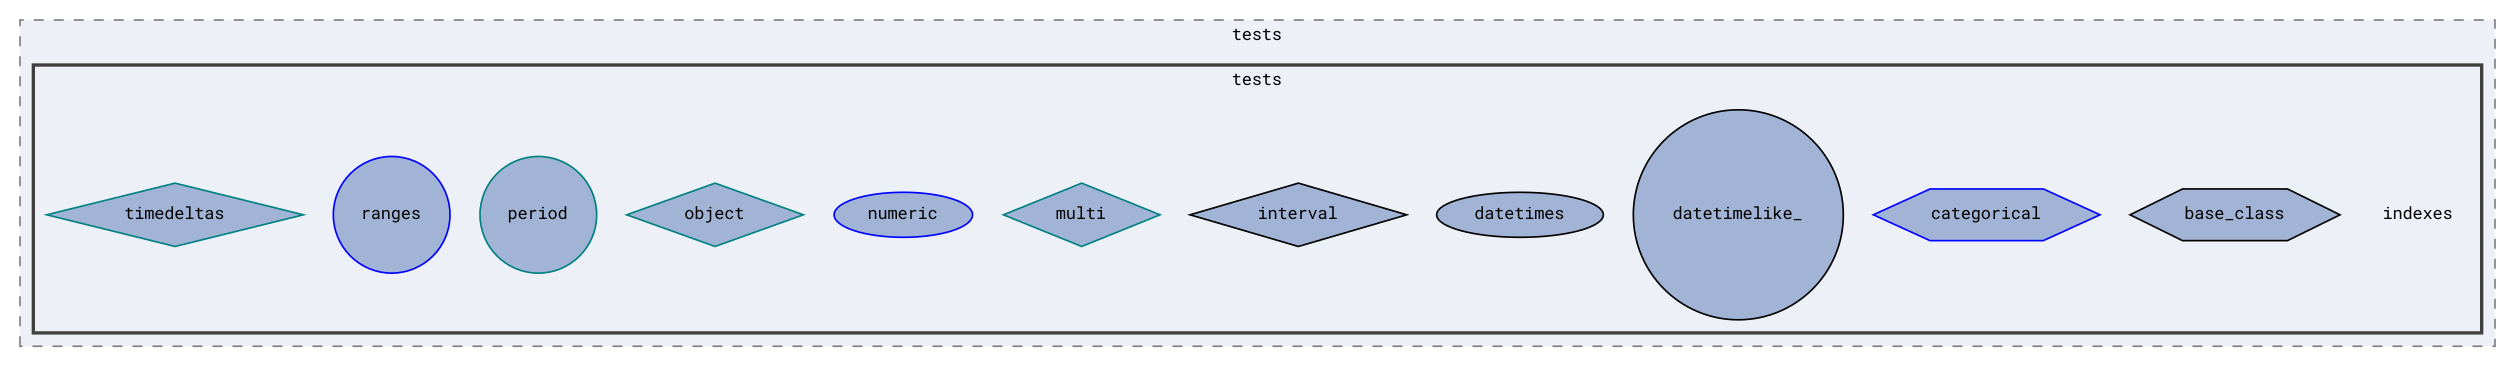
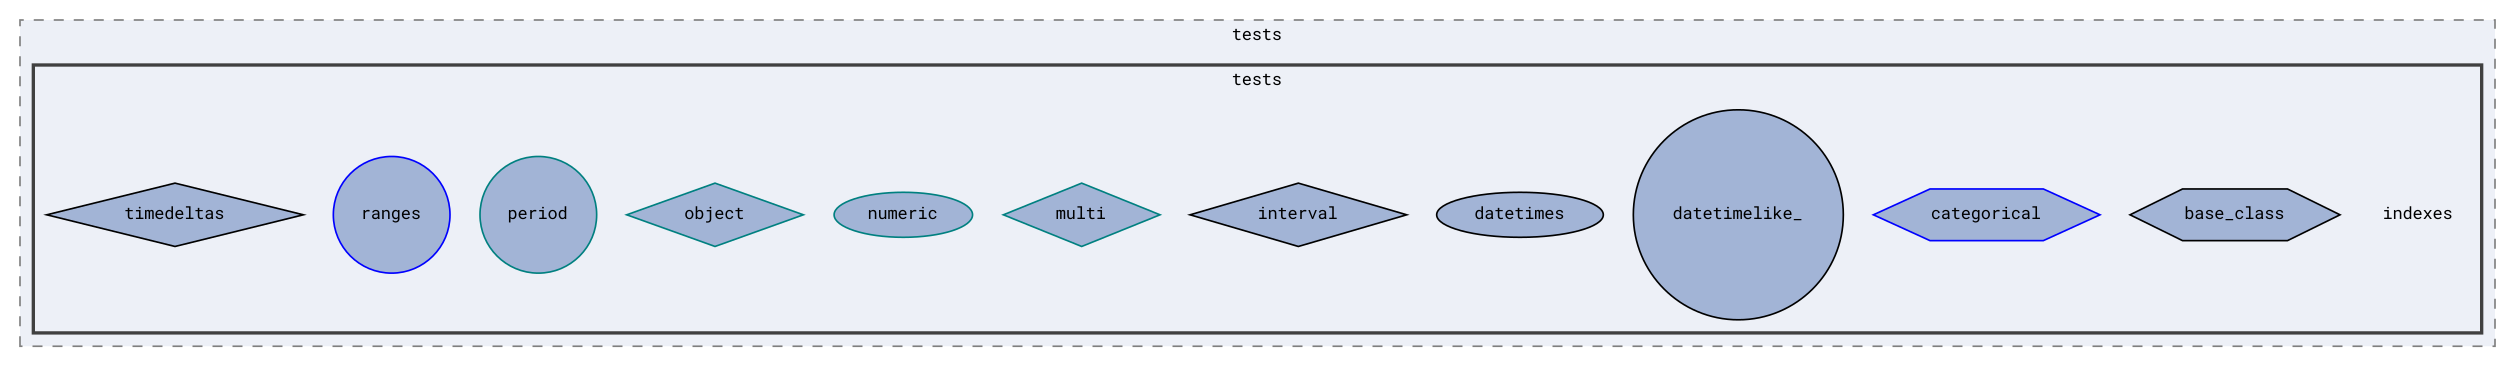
(175, 215) -> (175, 215)
(903, 215) -> (903, 215)
